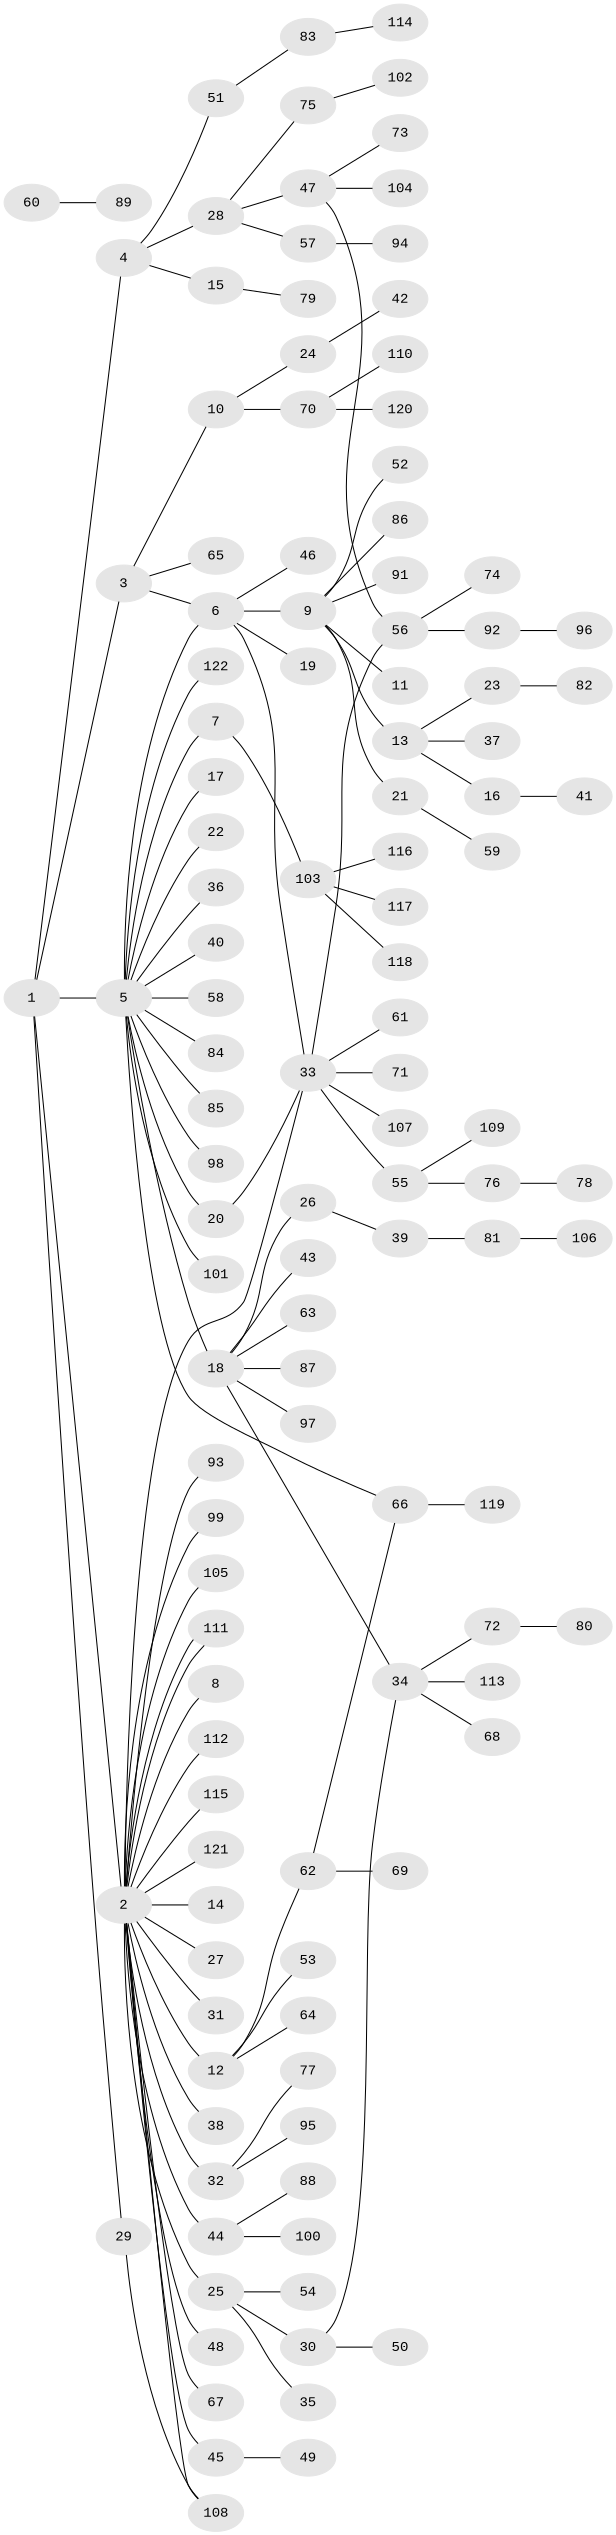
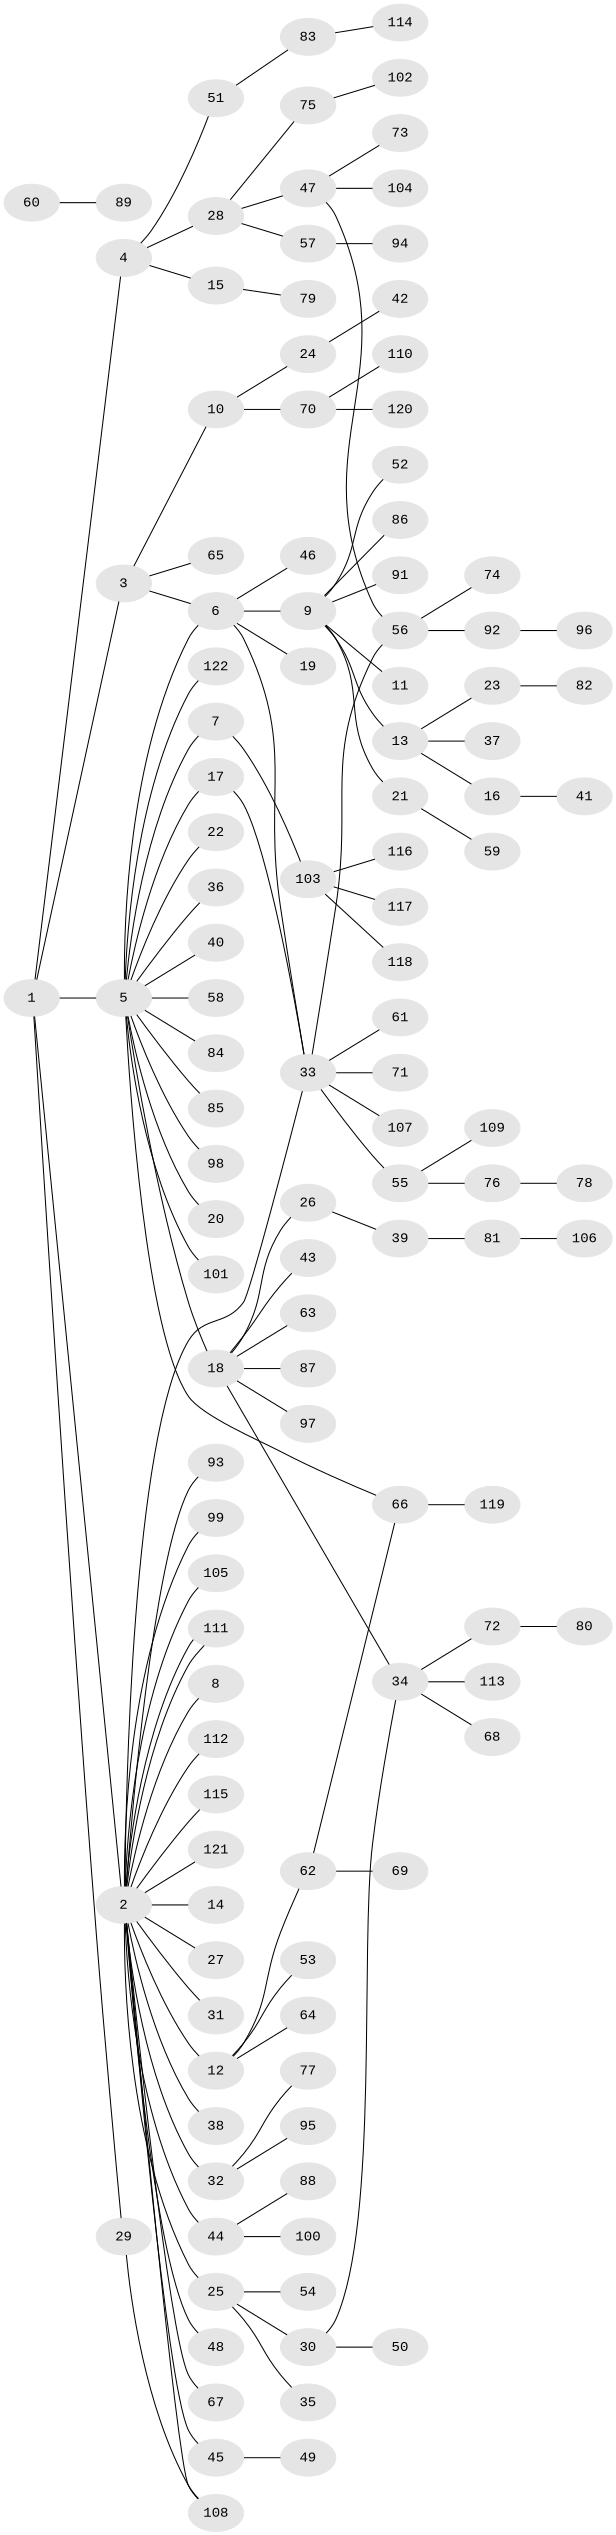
(270, 1150) -> (273, 900)
